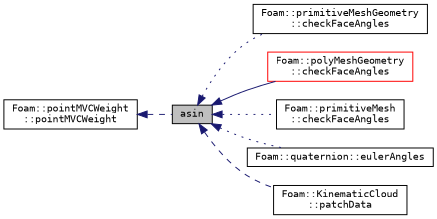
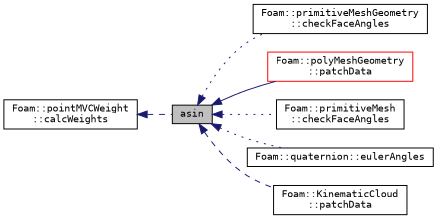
(340, 67) -> (340, 67)
(71, 114) -> (71, 114)
